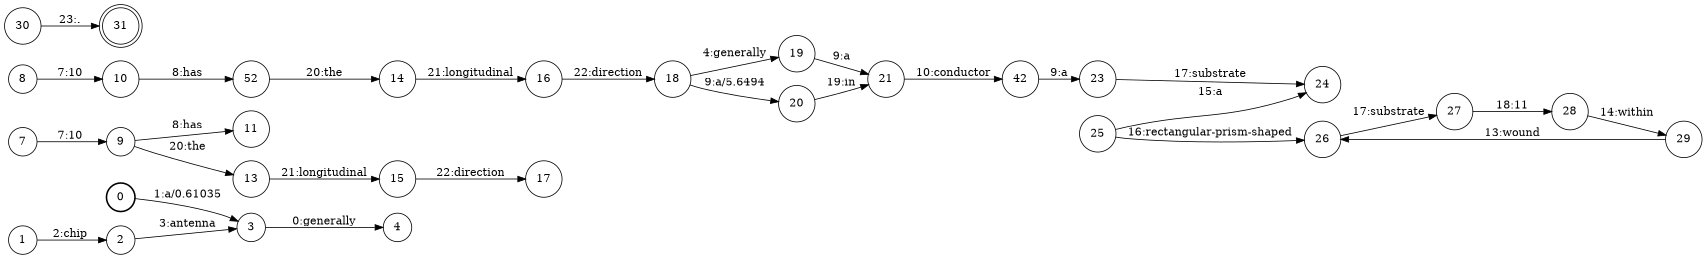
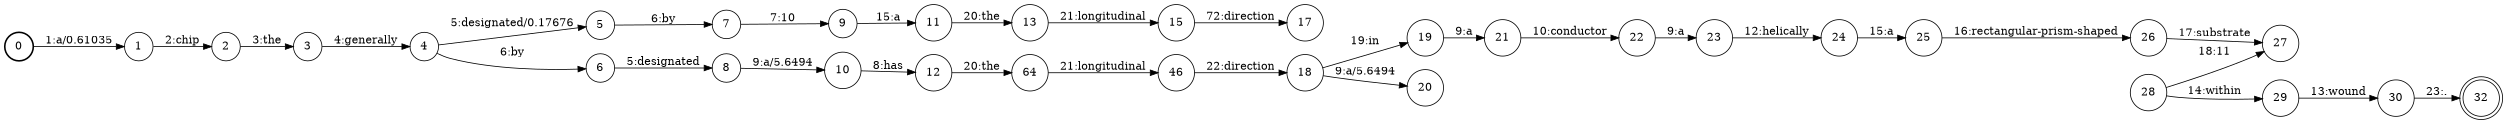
none -> (600, 25)
(121, 26) -> (2481, 98)
(735, 53) -> (1365, 41)
none -> (600, 68)
(70, 73) -> (783, 63)
(1210, 74) -> (1777, 32)
(251, 79) -> (934, 73)
(398, 79) -> (1030, 73)
(544, 79) -> (1176, 73)
(1020, 79) -> (1637, 38)
(838, 94) -> none
(1508, 112) -> (2212, 72)
(1208, 115) -> (1877, 38)
(188, 126) -> (888, 18)
(1507, 139) -> (2334, 98)
(180, 160) -> (978, 23)
(471, 173) -> (1241, 17)
(183, 206) -> (75, 47)
(324, 221) -> (366, 41)
(188, 224) -> (267, 41)
